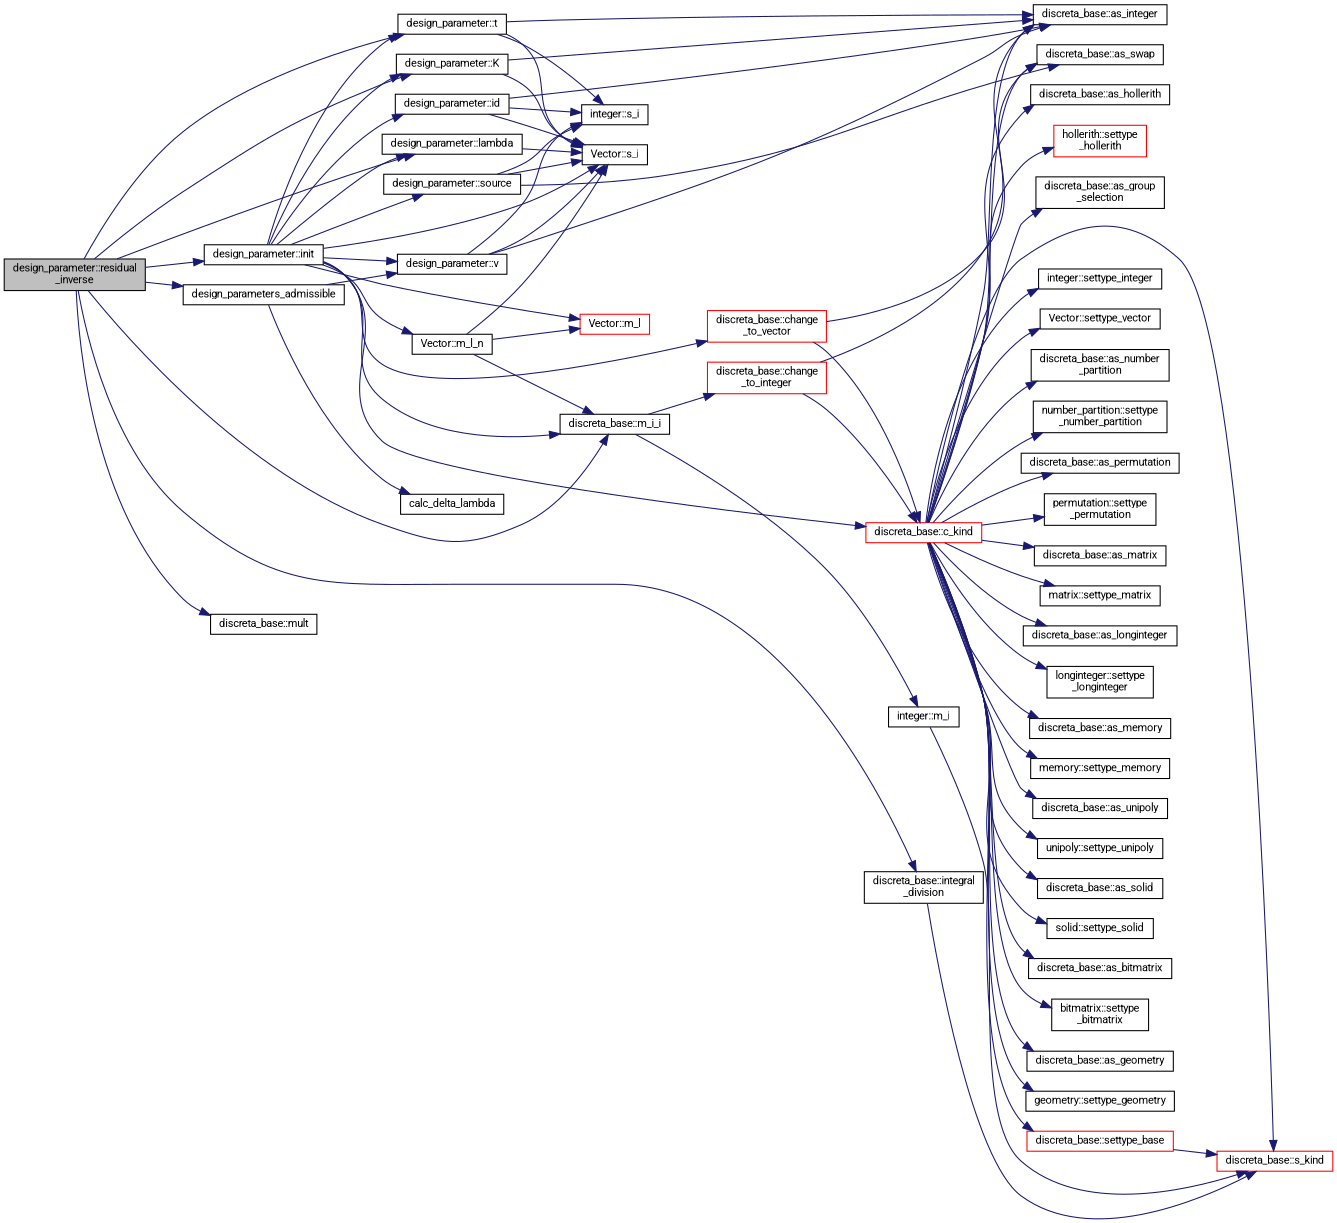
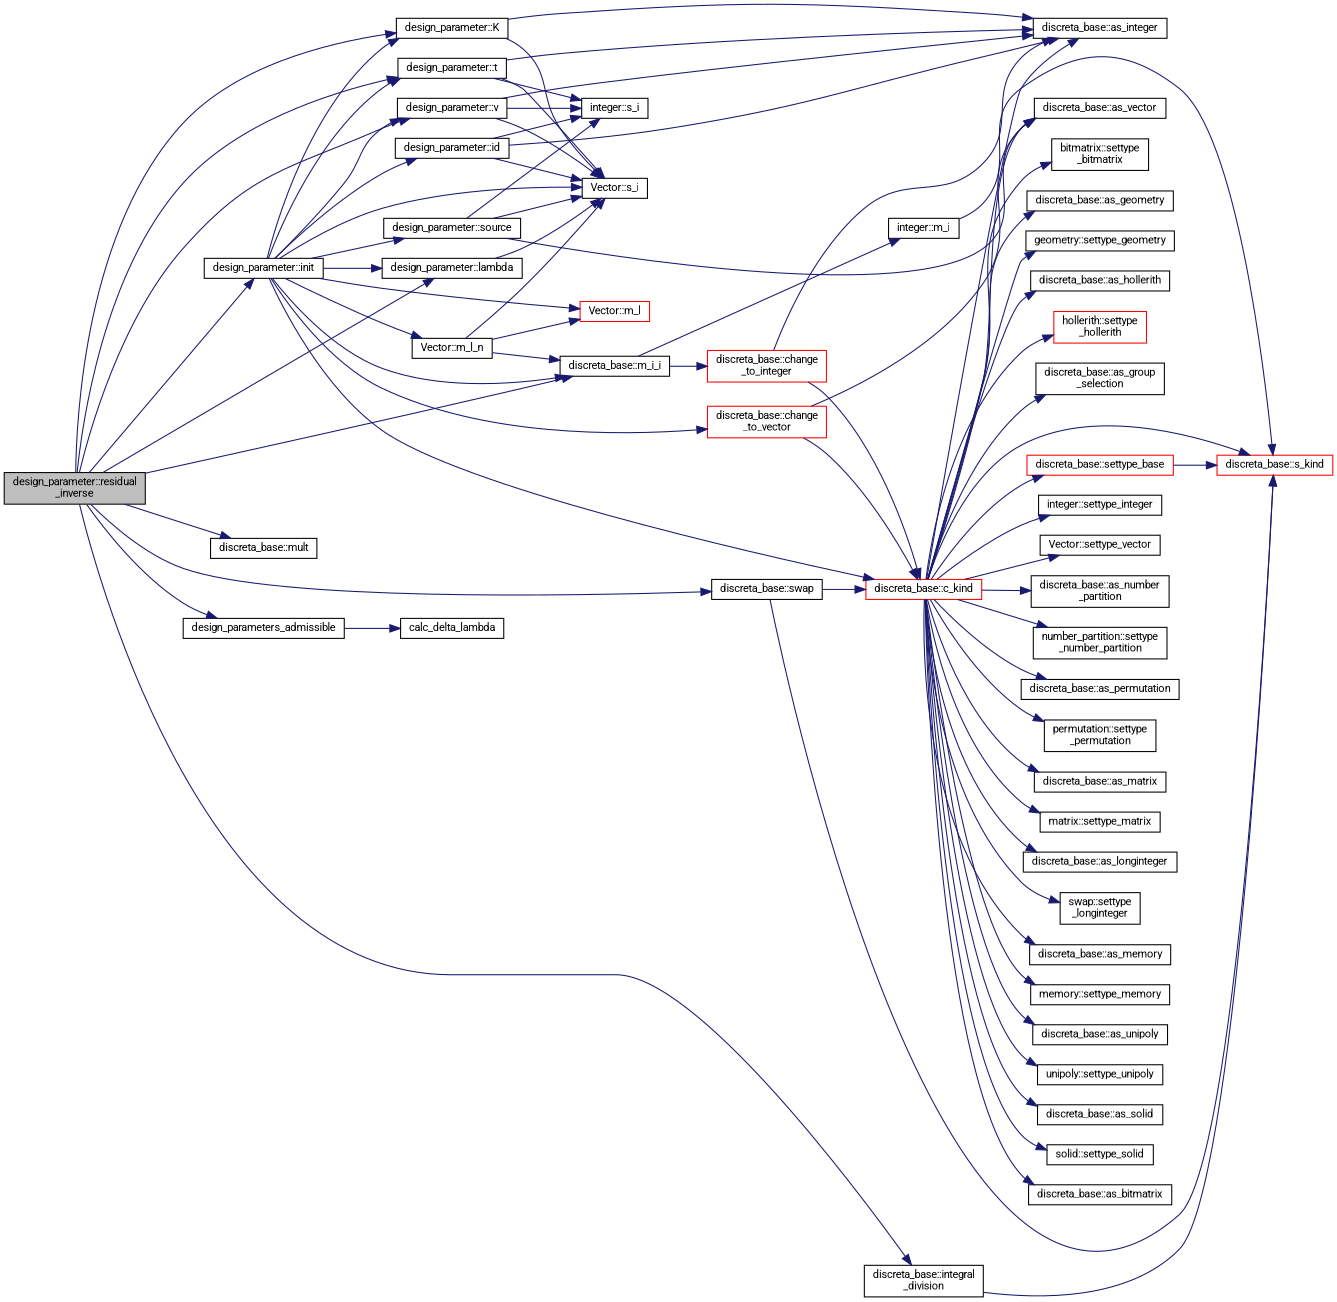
(1100, 55) -> (1100, 108)
(341, 282) -> (185, 246)
none -> (767, 589)
(1100, 682) -> (1100, 908)
